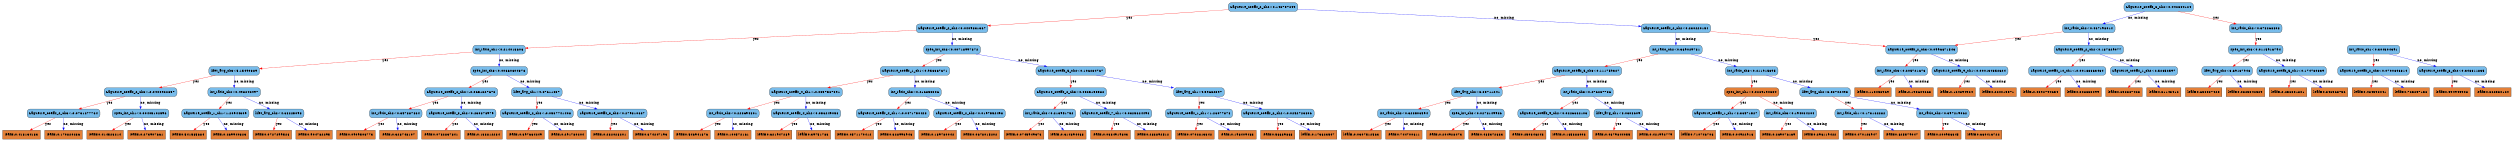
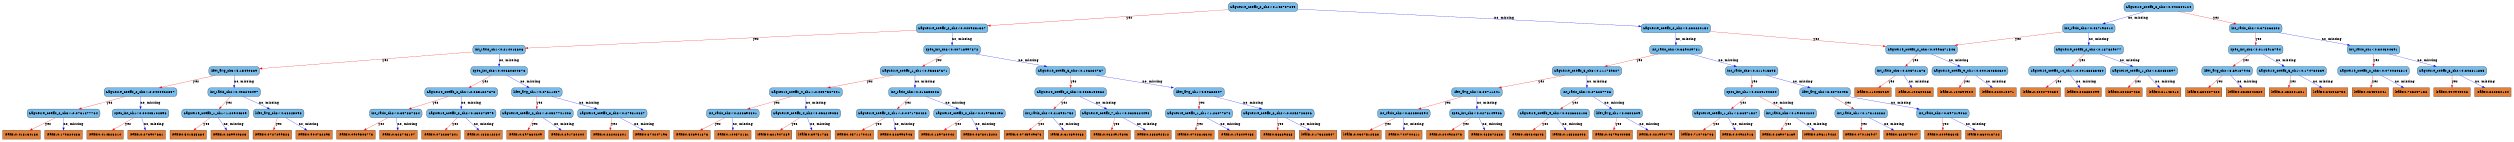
none -> (2313, 39)
(1752, 92) -> (1752, 92)
